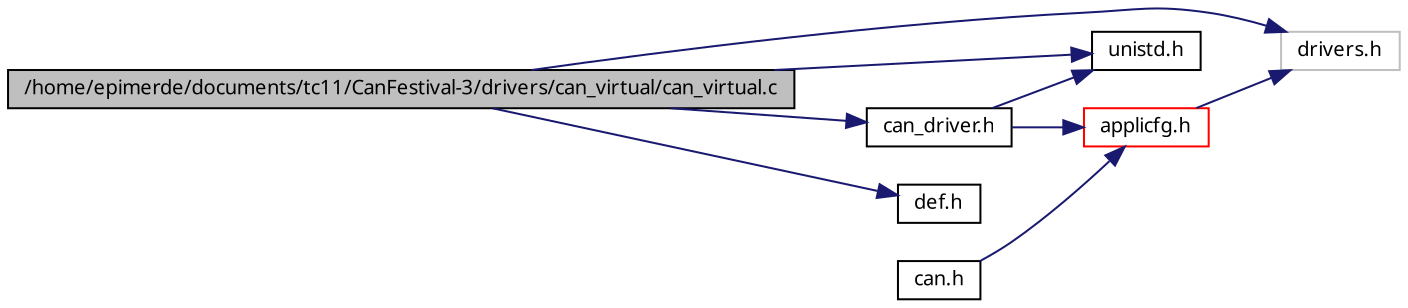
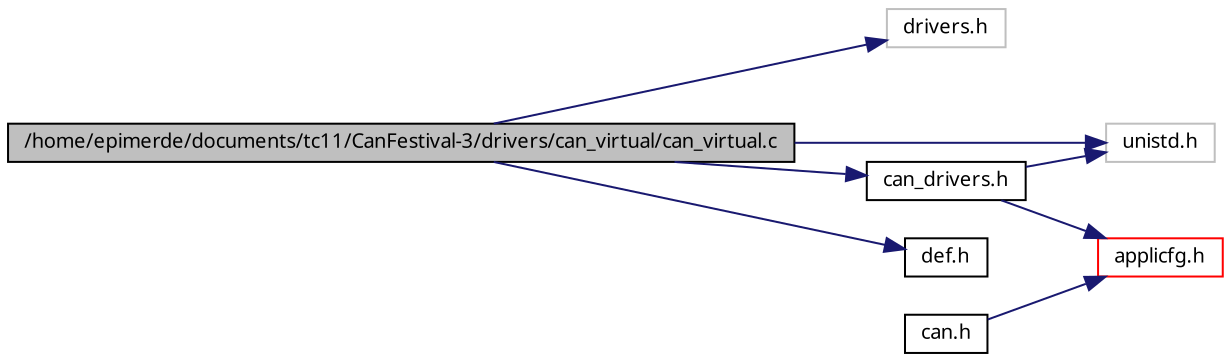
(1146, 51) -> (1160, 143)
(1234, 93) -> none
(939, 127) -> (946, 181)
